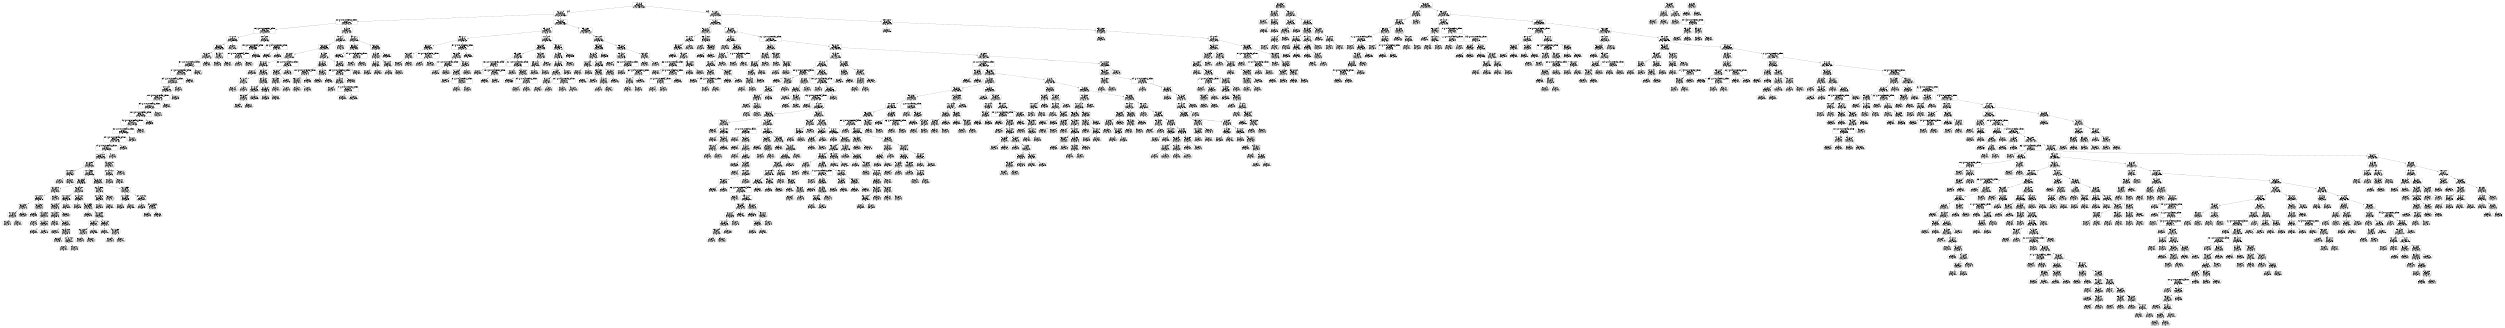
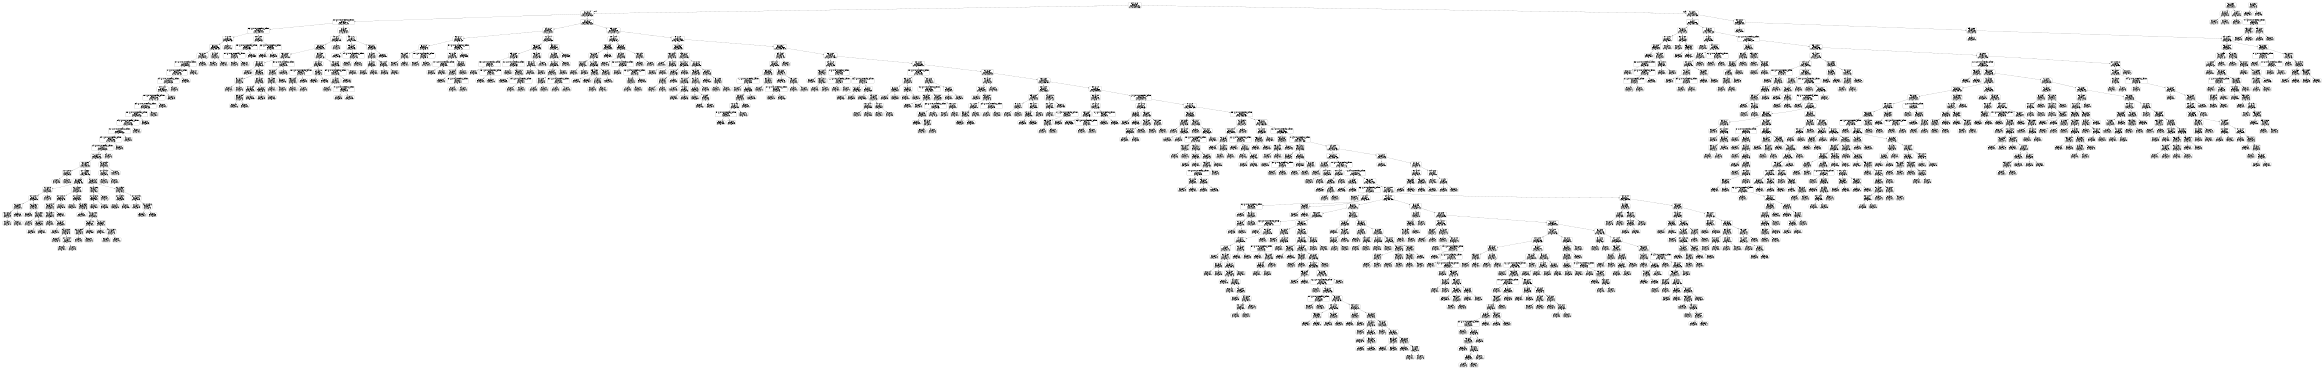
none -> (678, 39)
(768, 148) -> (1768, 148)
